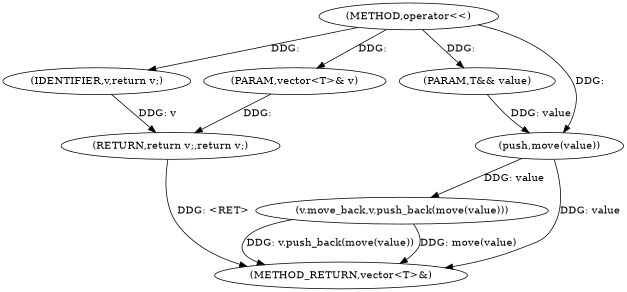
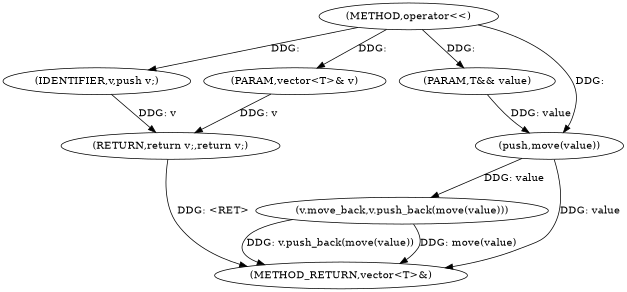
(97, 81) -> (97, 81)
(259, 114) -> (259, 114)
